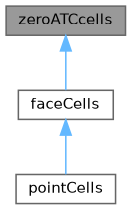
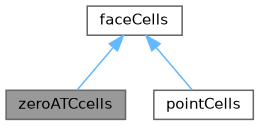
(66, 71) -> (95, 69)
